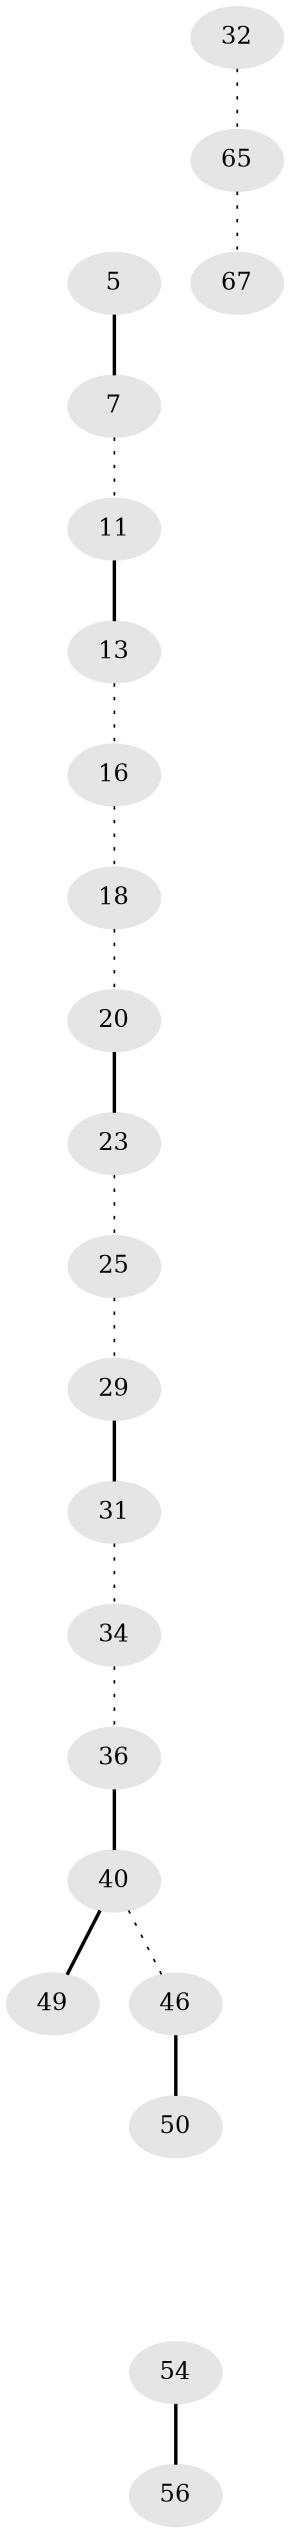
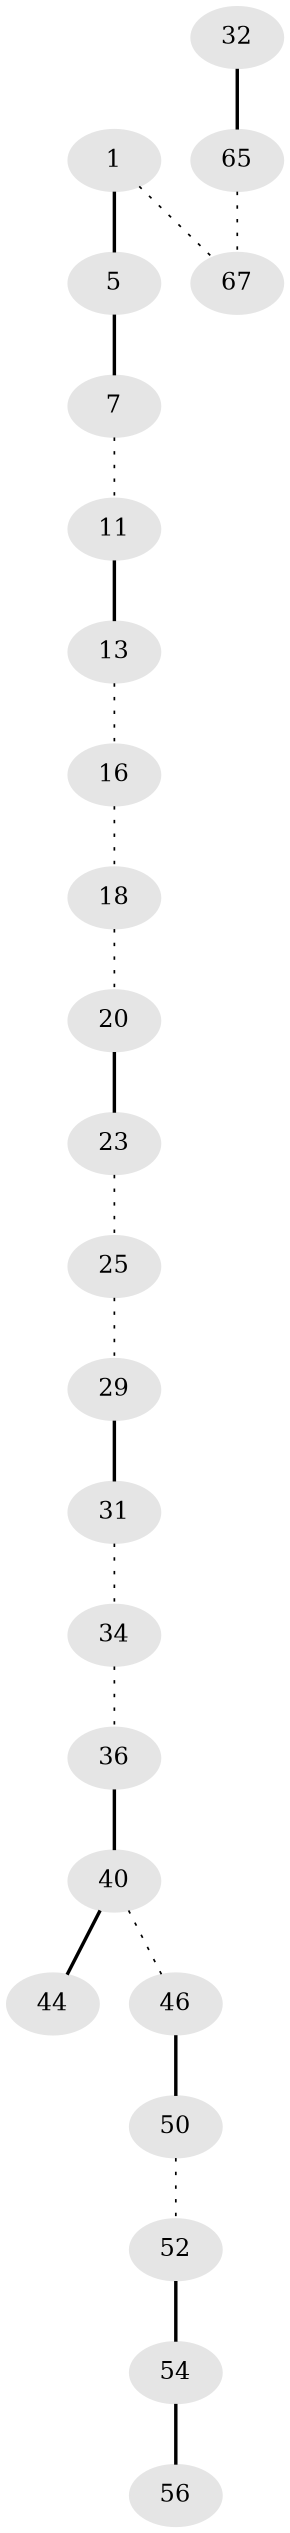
(237, 99) -> (237, 99)
none -> (114, 160)
(53, 2004) -> (53, 2004)
none -> (176, 2250)
